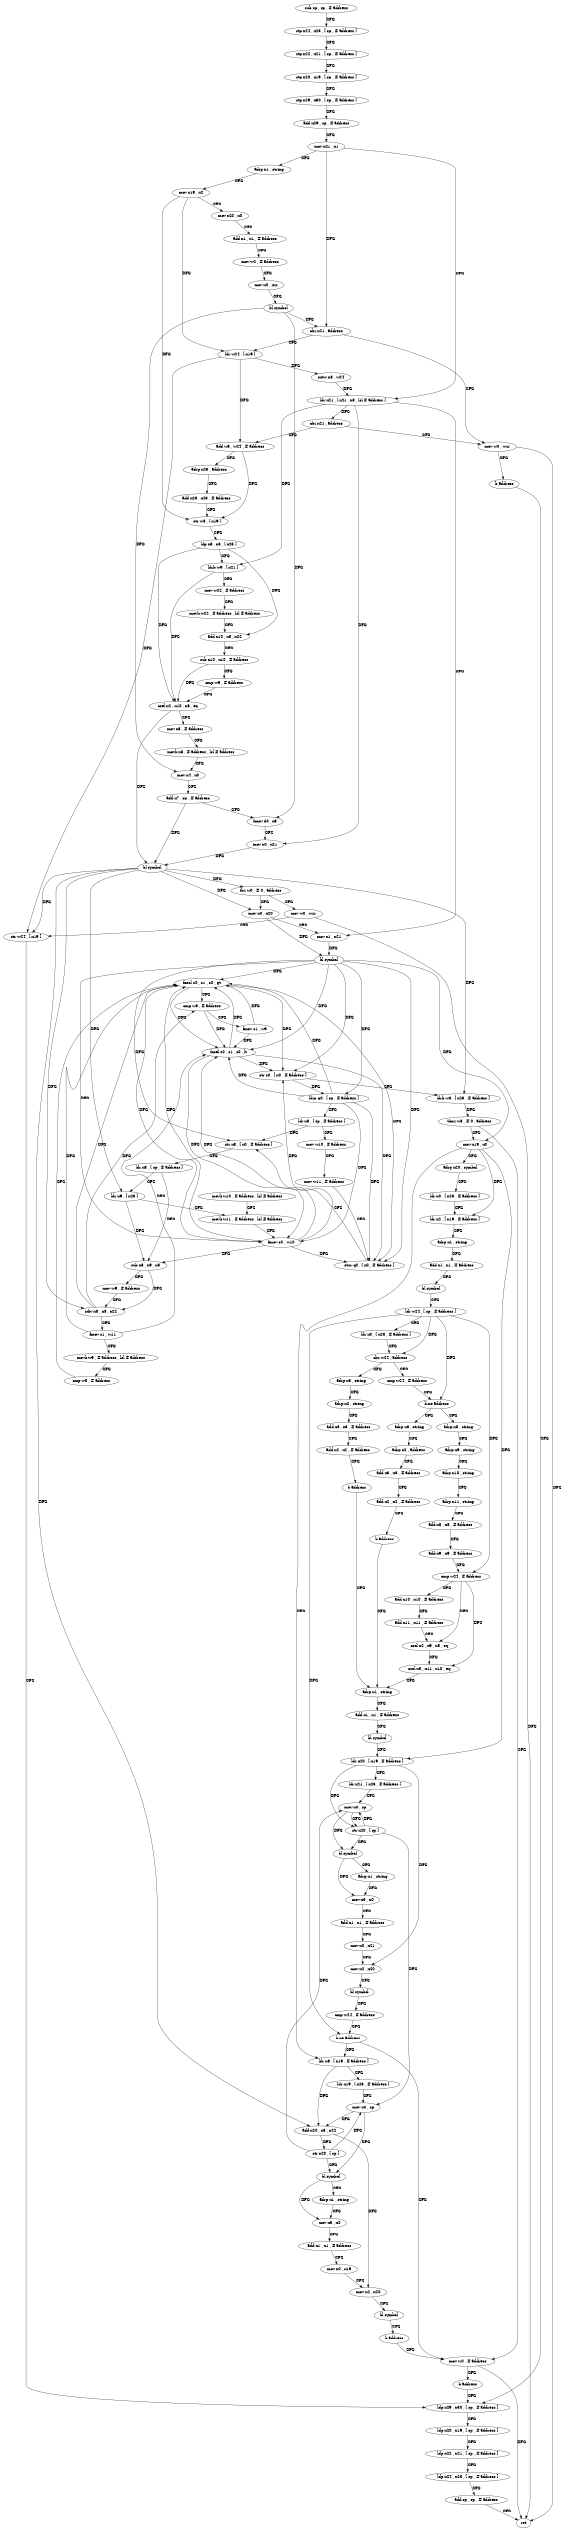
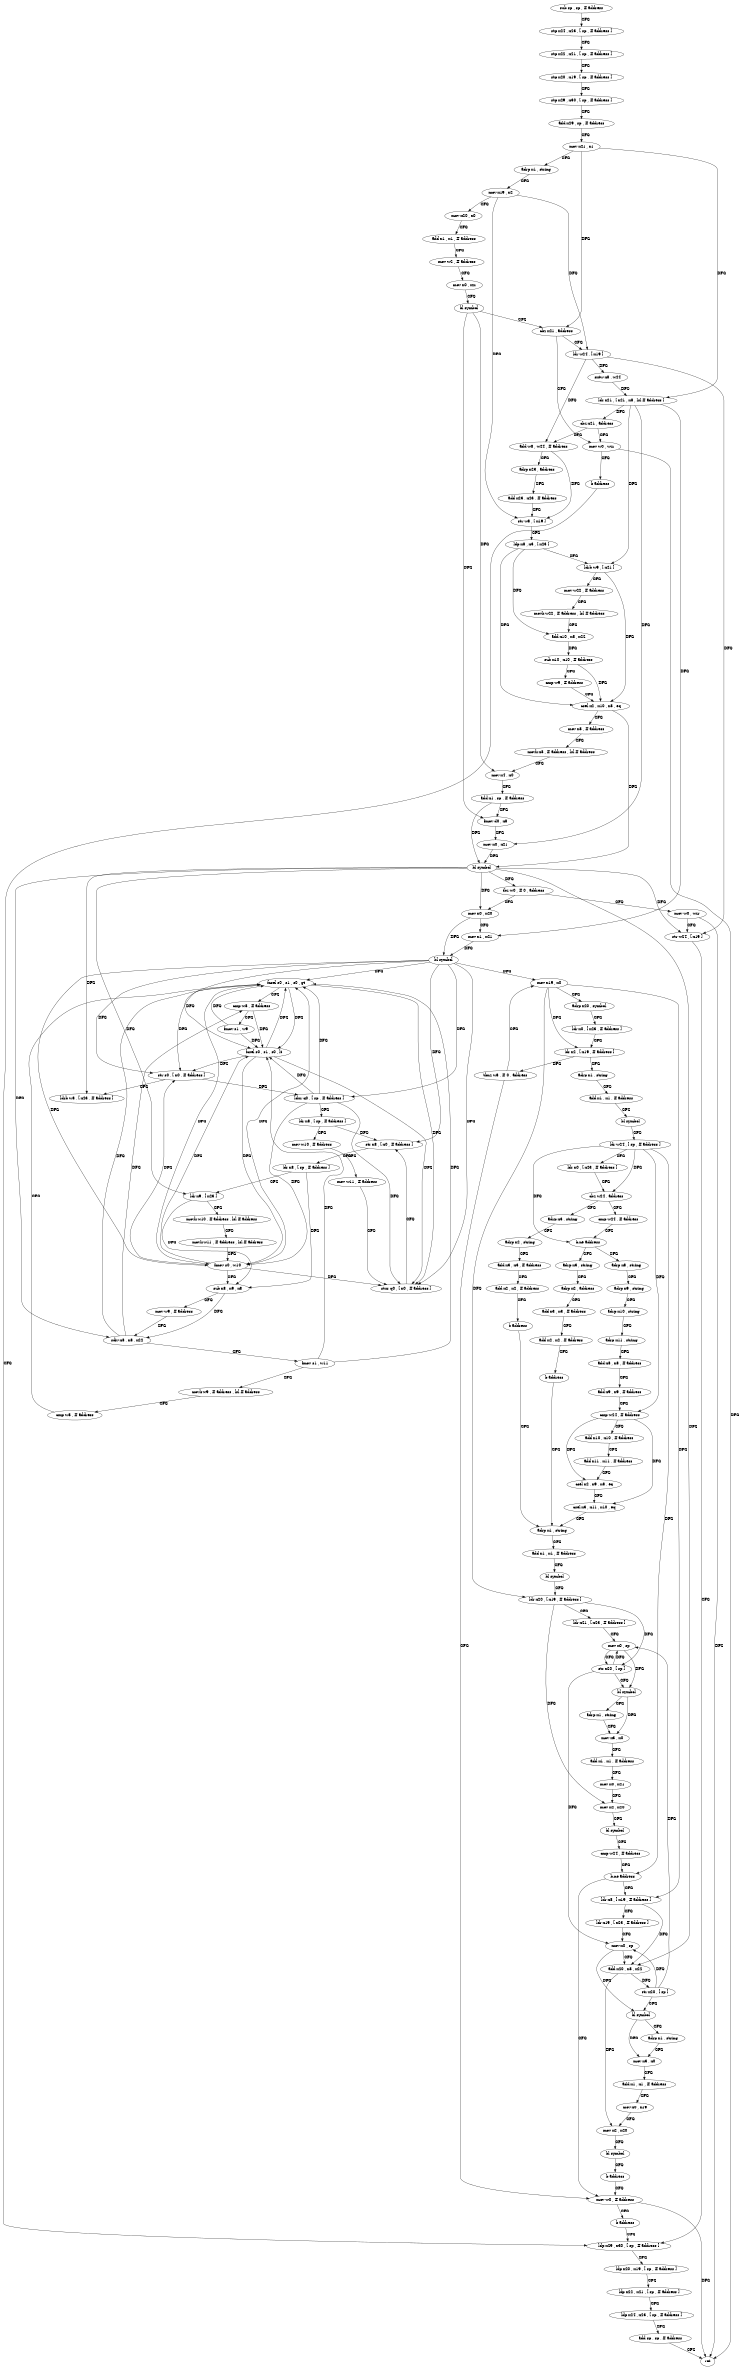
(188, 798) -> (502, 798)
(466, 1109) -> (549, 1064)
(179, 1207) -> (212, 1207)
